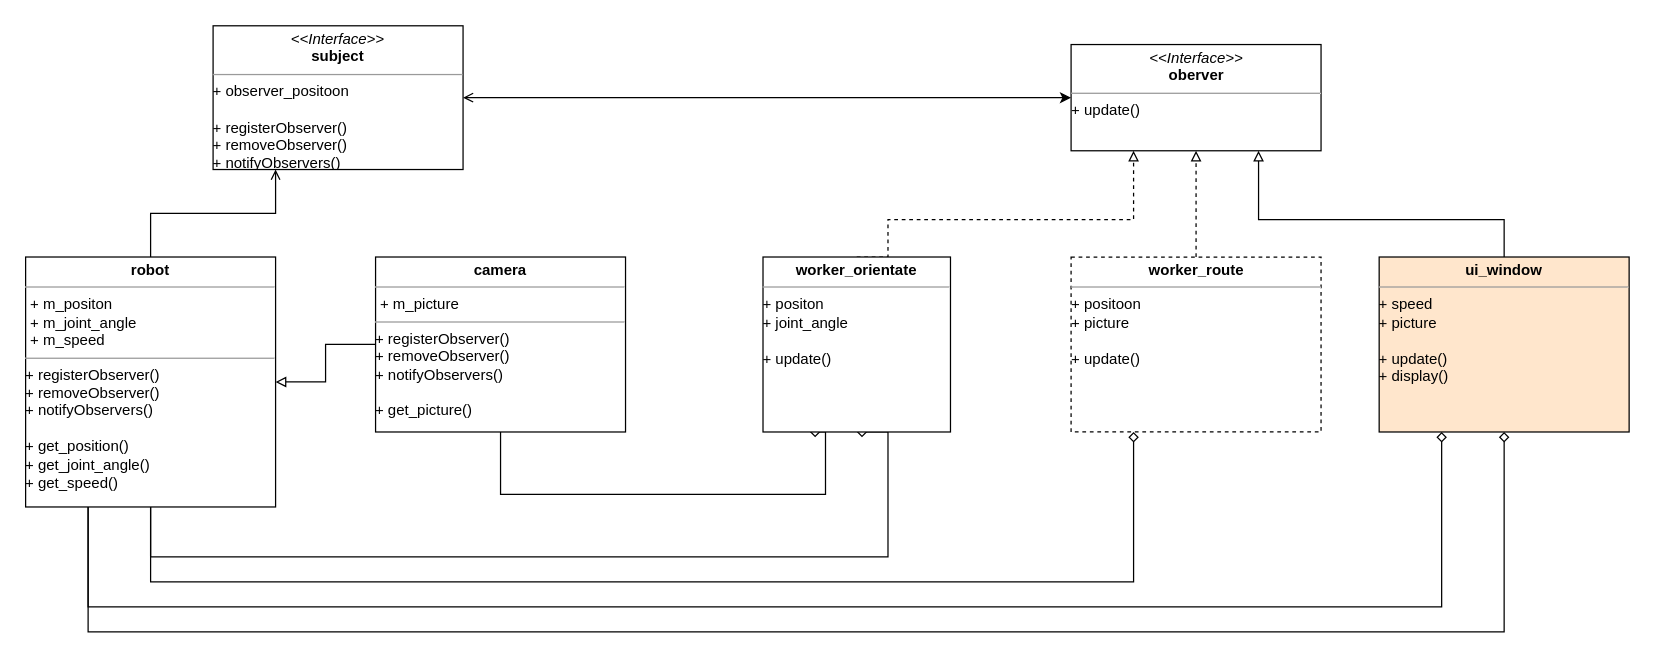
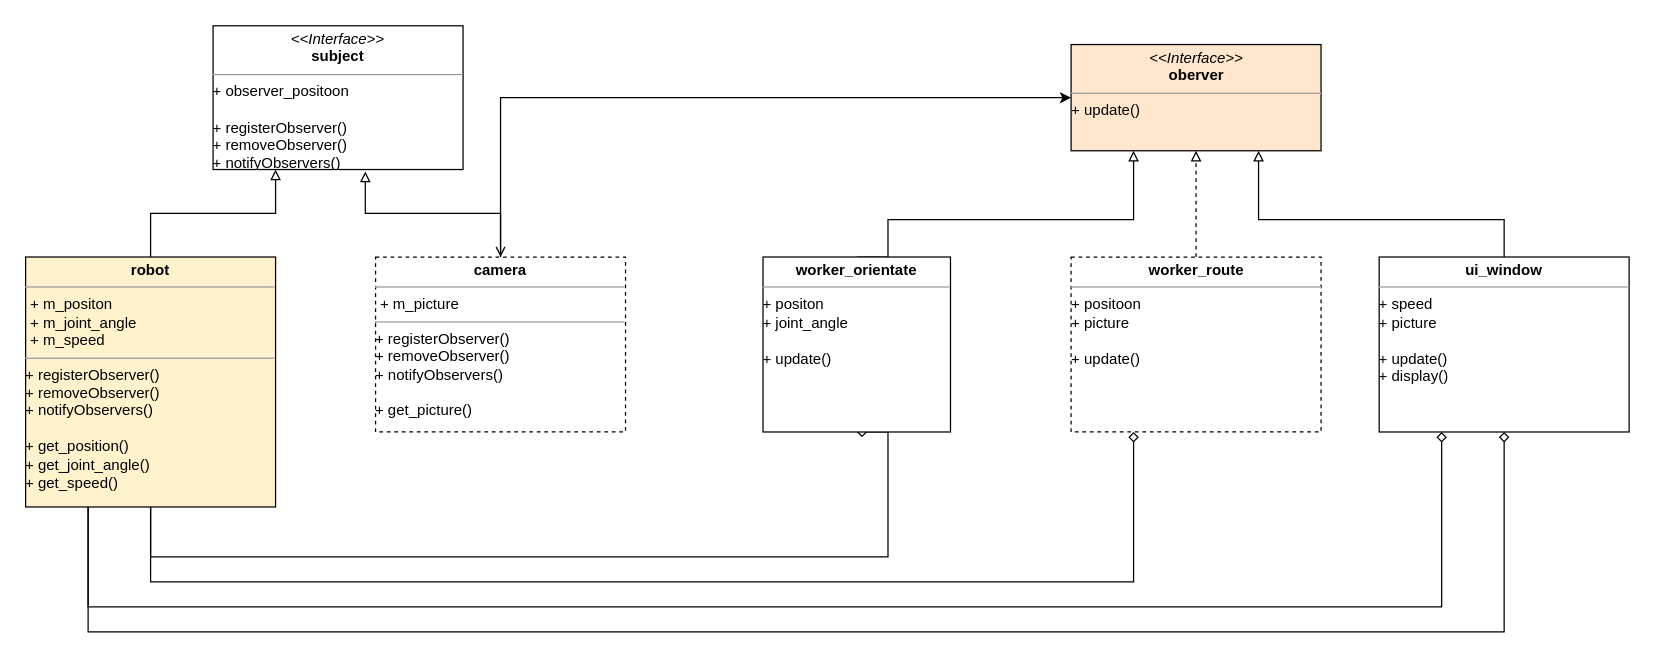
(484, 98) -> (501, 154)
(1196, 98) -> (1196, 98)
(276, 177) -> (276, 181)
(1022, 219) -> (1022, 219)
(501, 344) -> (501, 344)
(1504, 344) -> (1504, 344)
(326, 358) -> (416, 213)
(151, 382) -> (151, 382)
(666, 494) -> none
